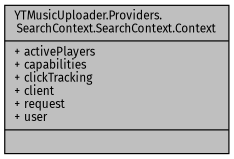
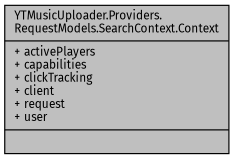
(117, 29) -> (117, 29)
